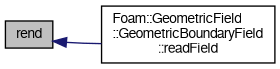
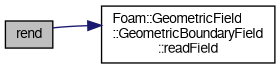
(84, 43) -> (70, 26)
